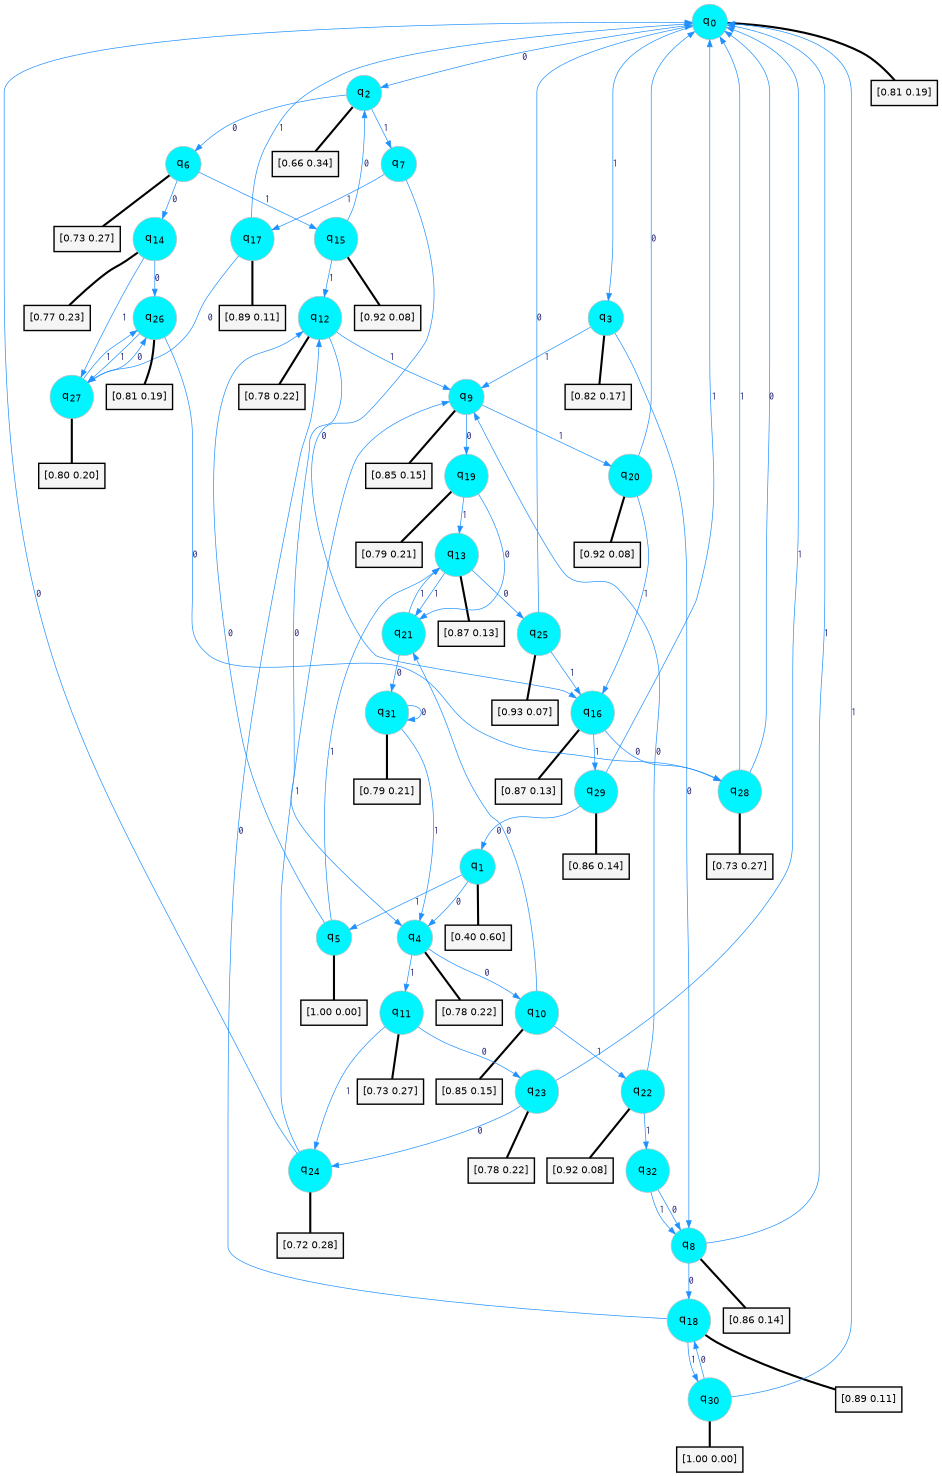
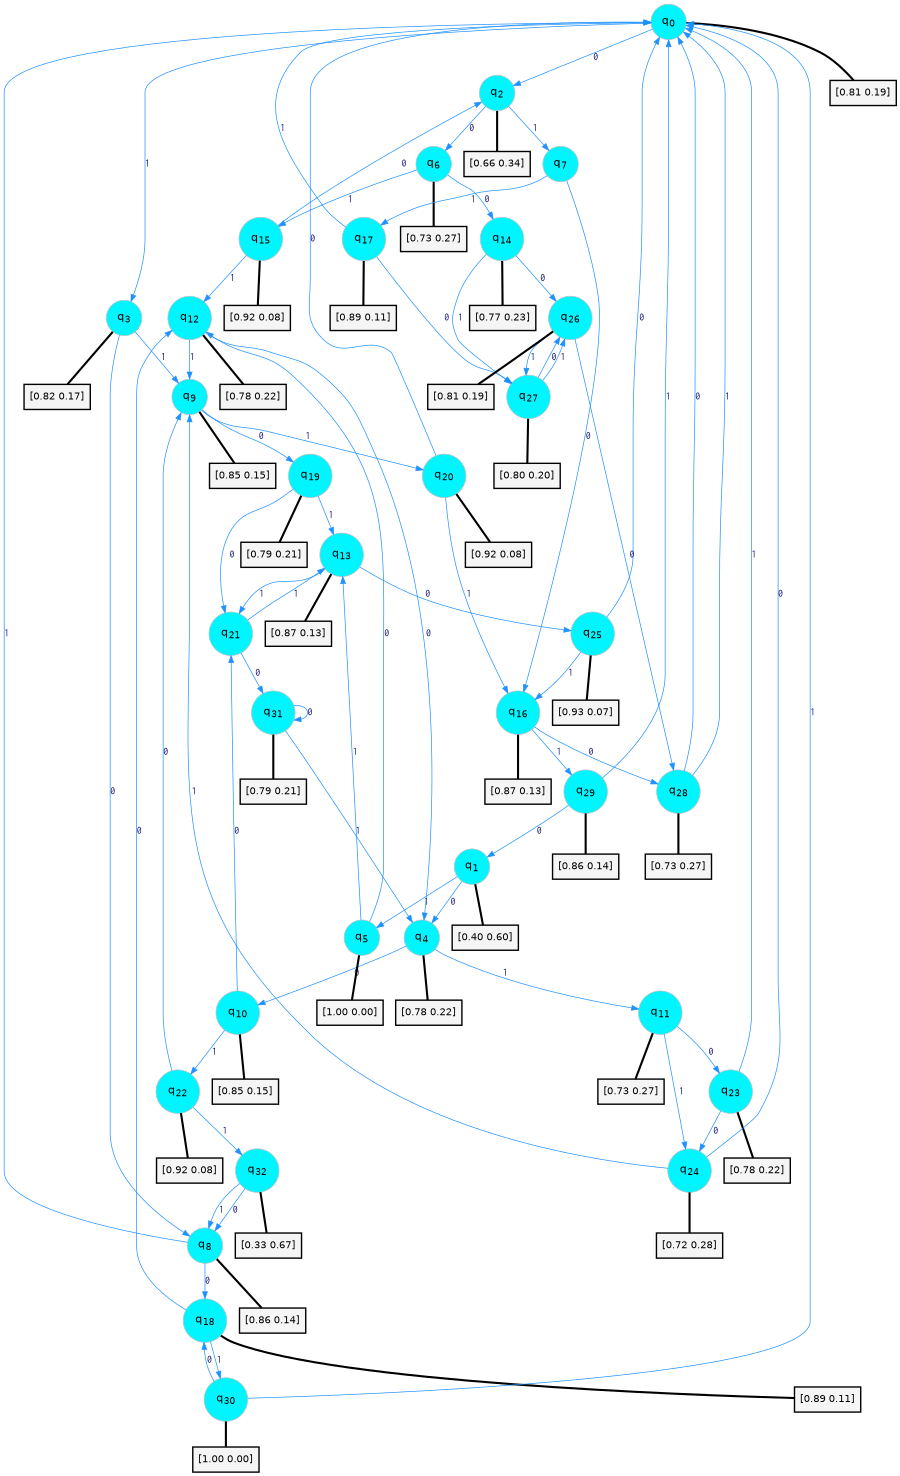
none -> (268, 1246)
